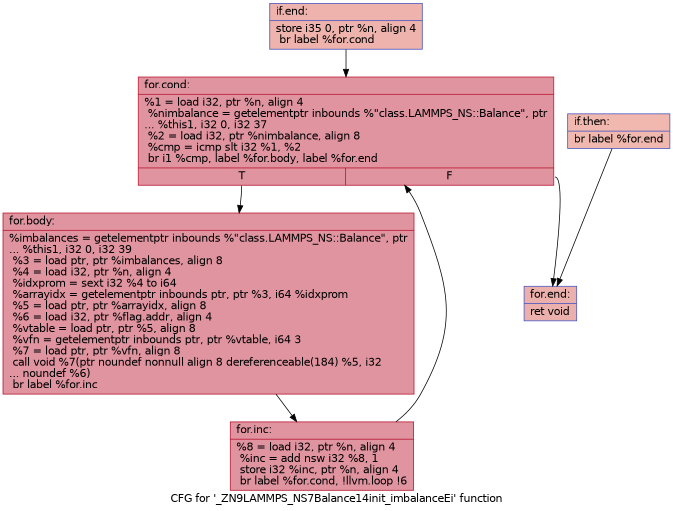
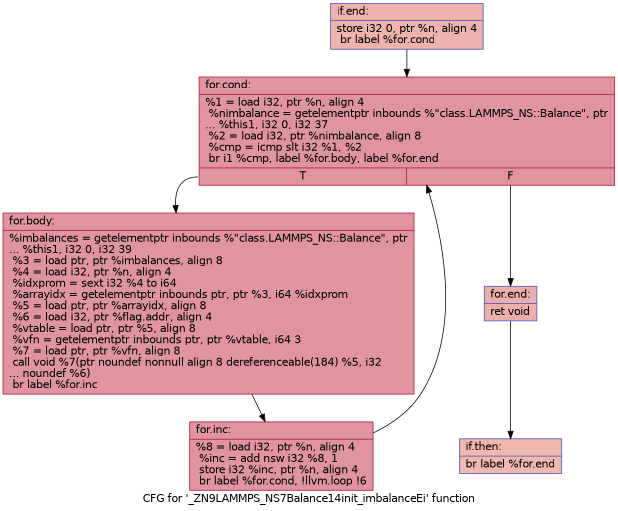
(346, 29) -> (407, 29)
(586, 214) -> (511, 376)
